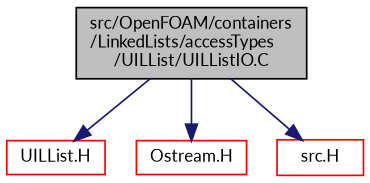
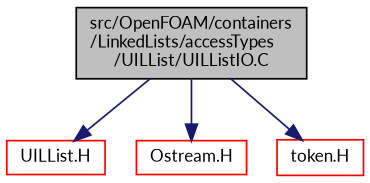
(320, 158) -> (320, 158)
